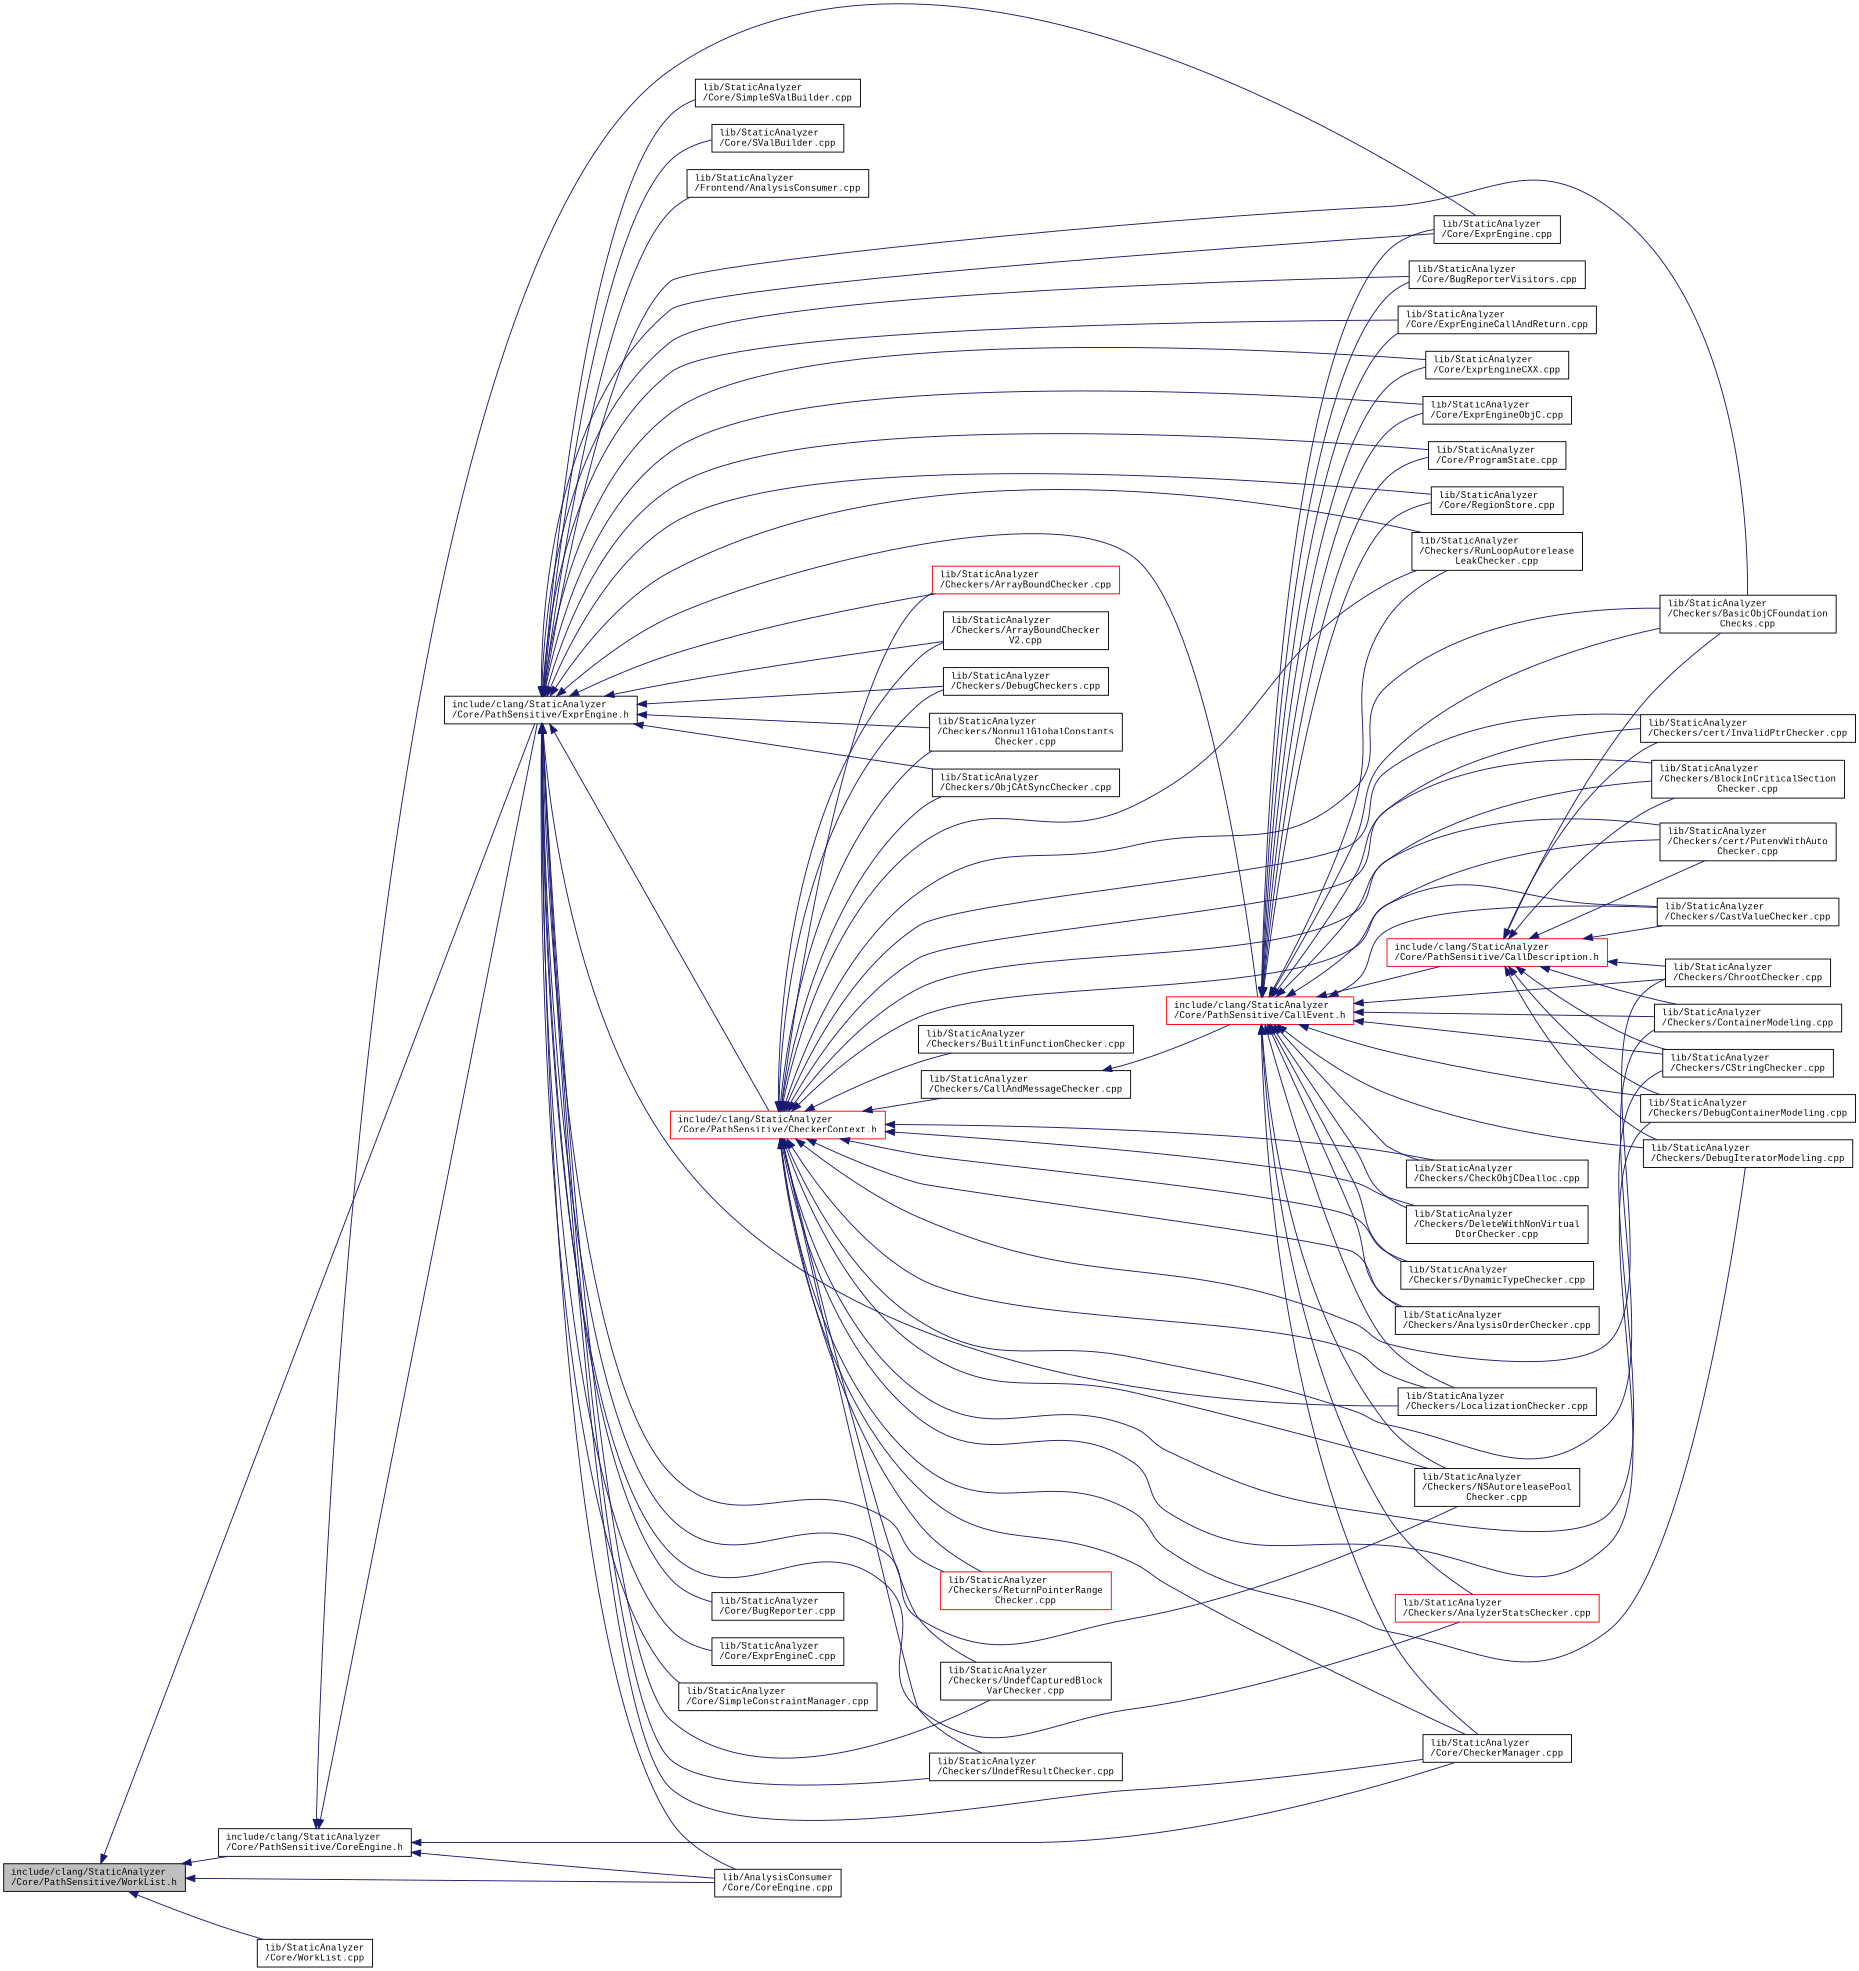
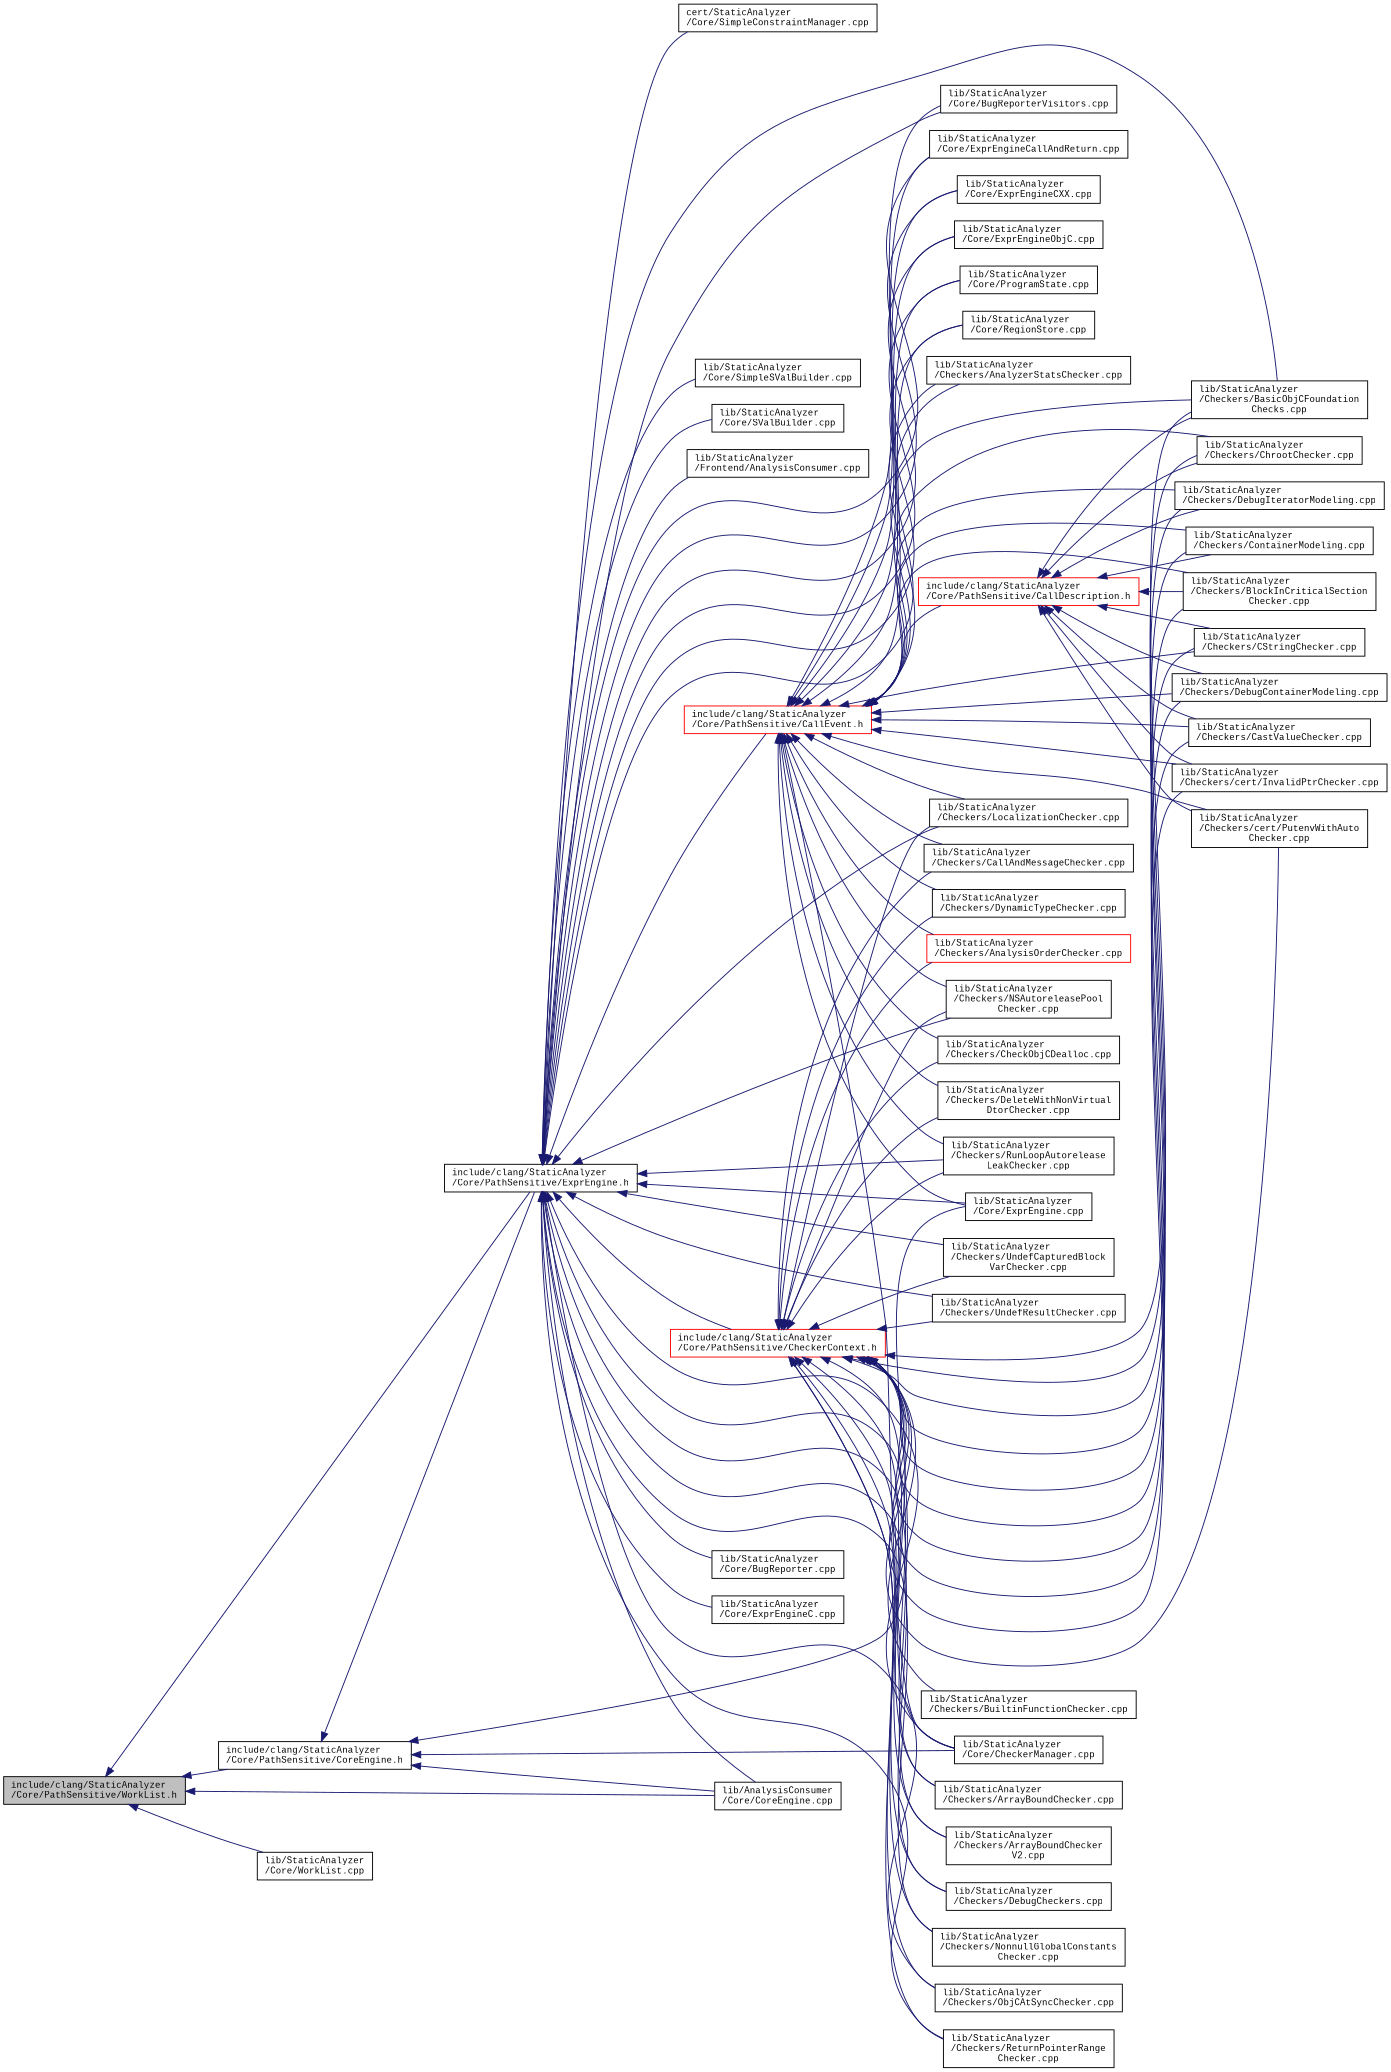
(1026, 580) -> (1029, 1795)
(1172, 1049) -> (864, 801)
(1497, 1321) -> (1029, 949)
(1026, 1591) -> (1029, 2049)
(1497, 1608) -> (1029, 370)
(778, 1697) -> (778, 18)
